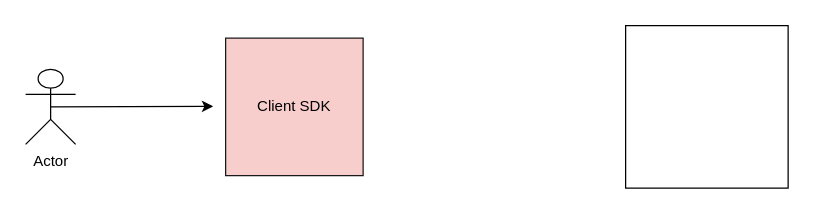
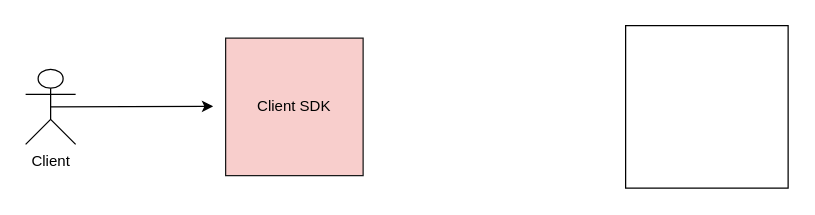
(51, 162) -> (51, 162)
